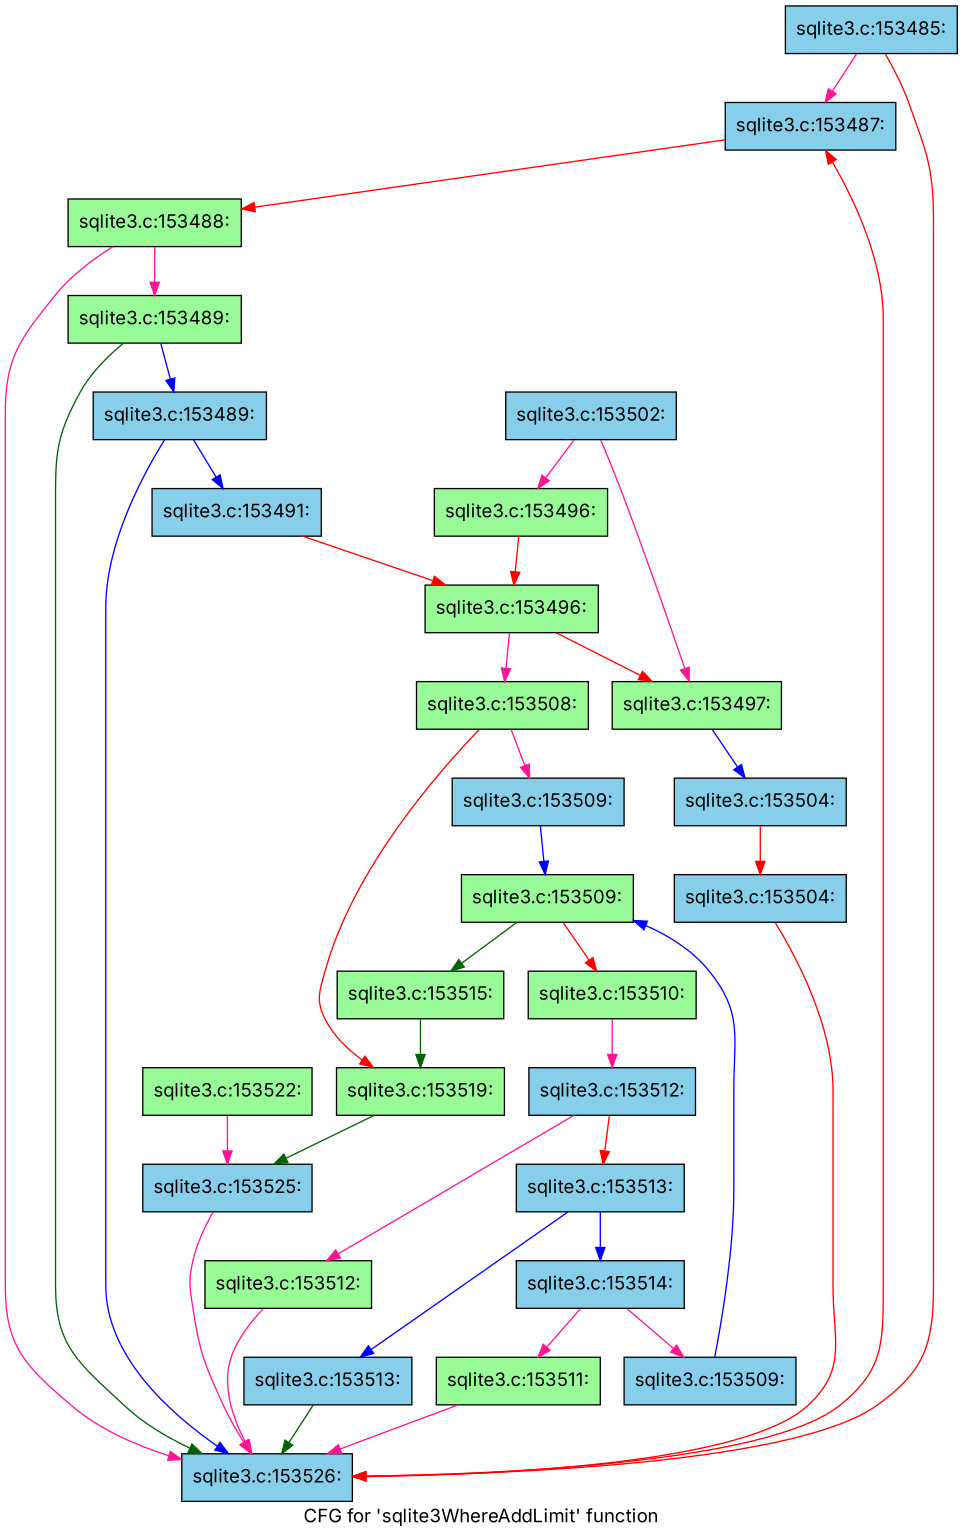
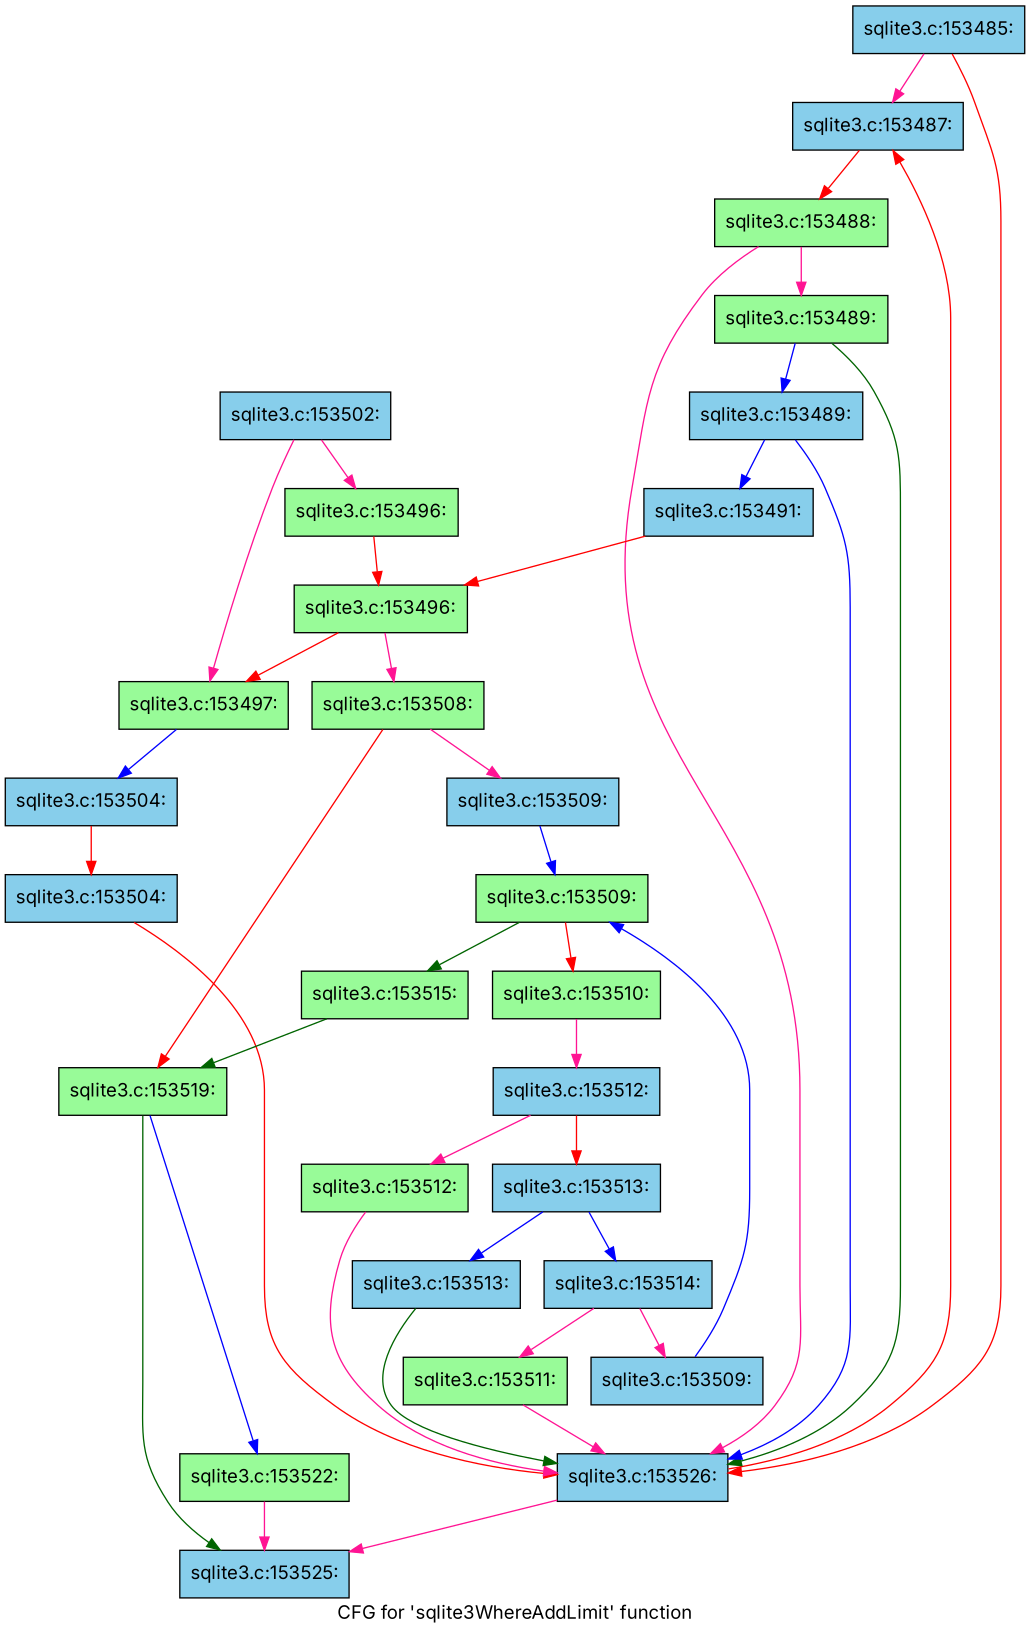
none -> (202, 1278)
(197, 1330) -> (460, 1524)
